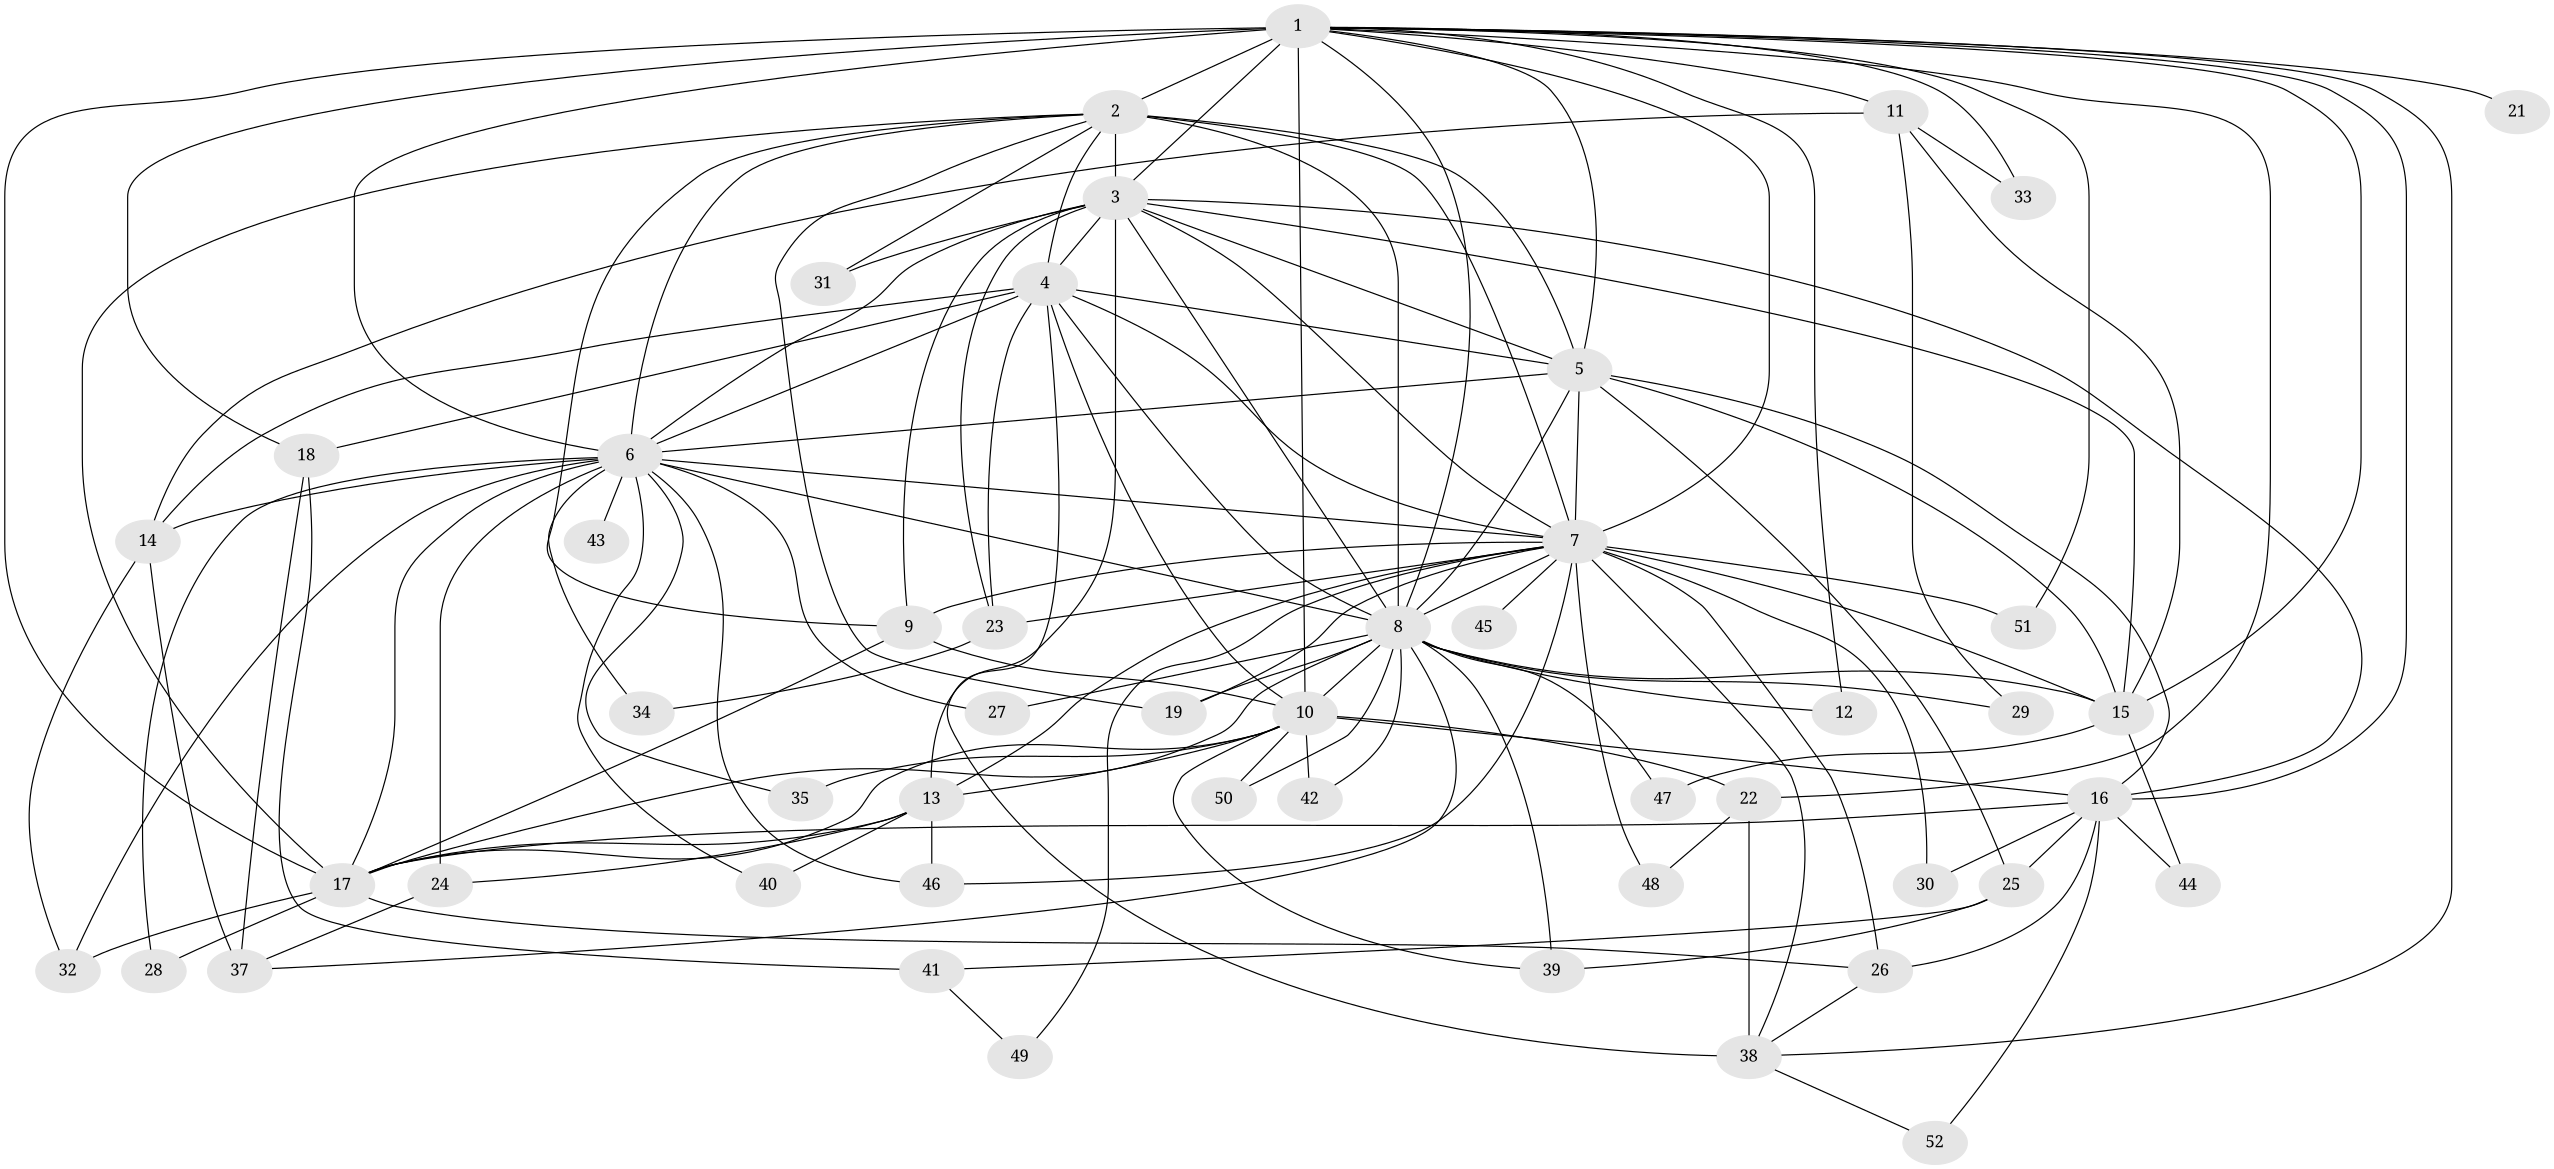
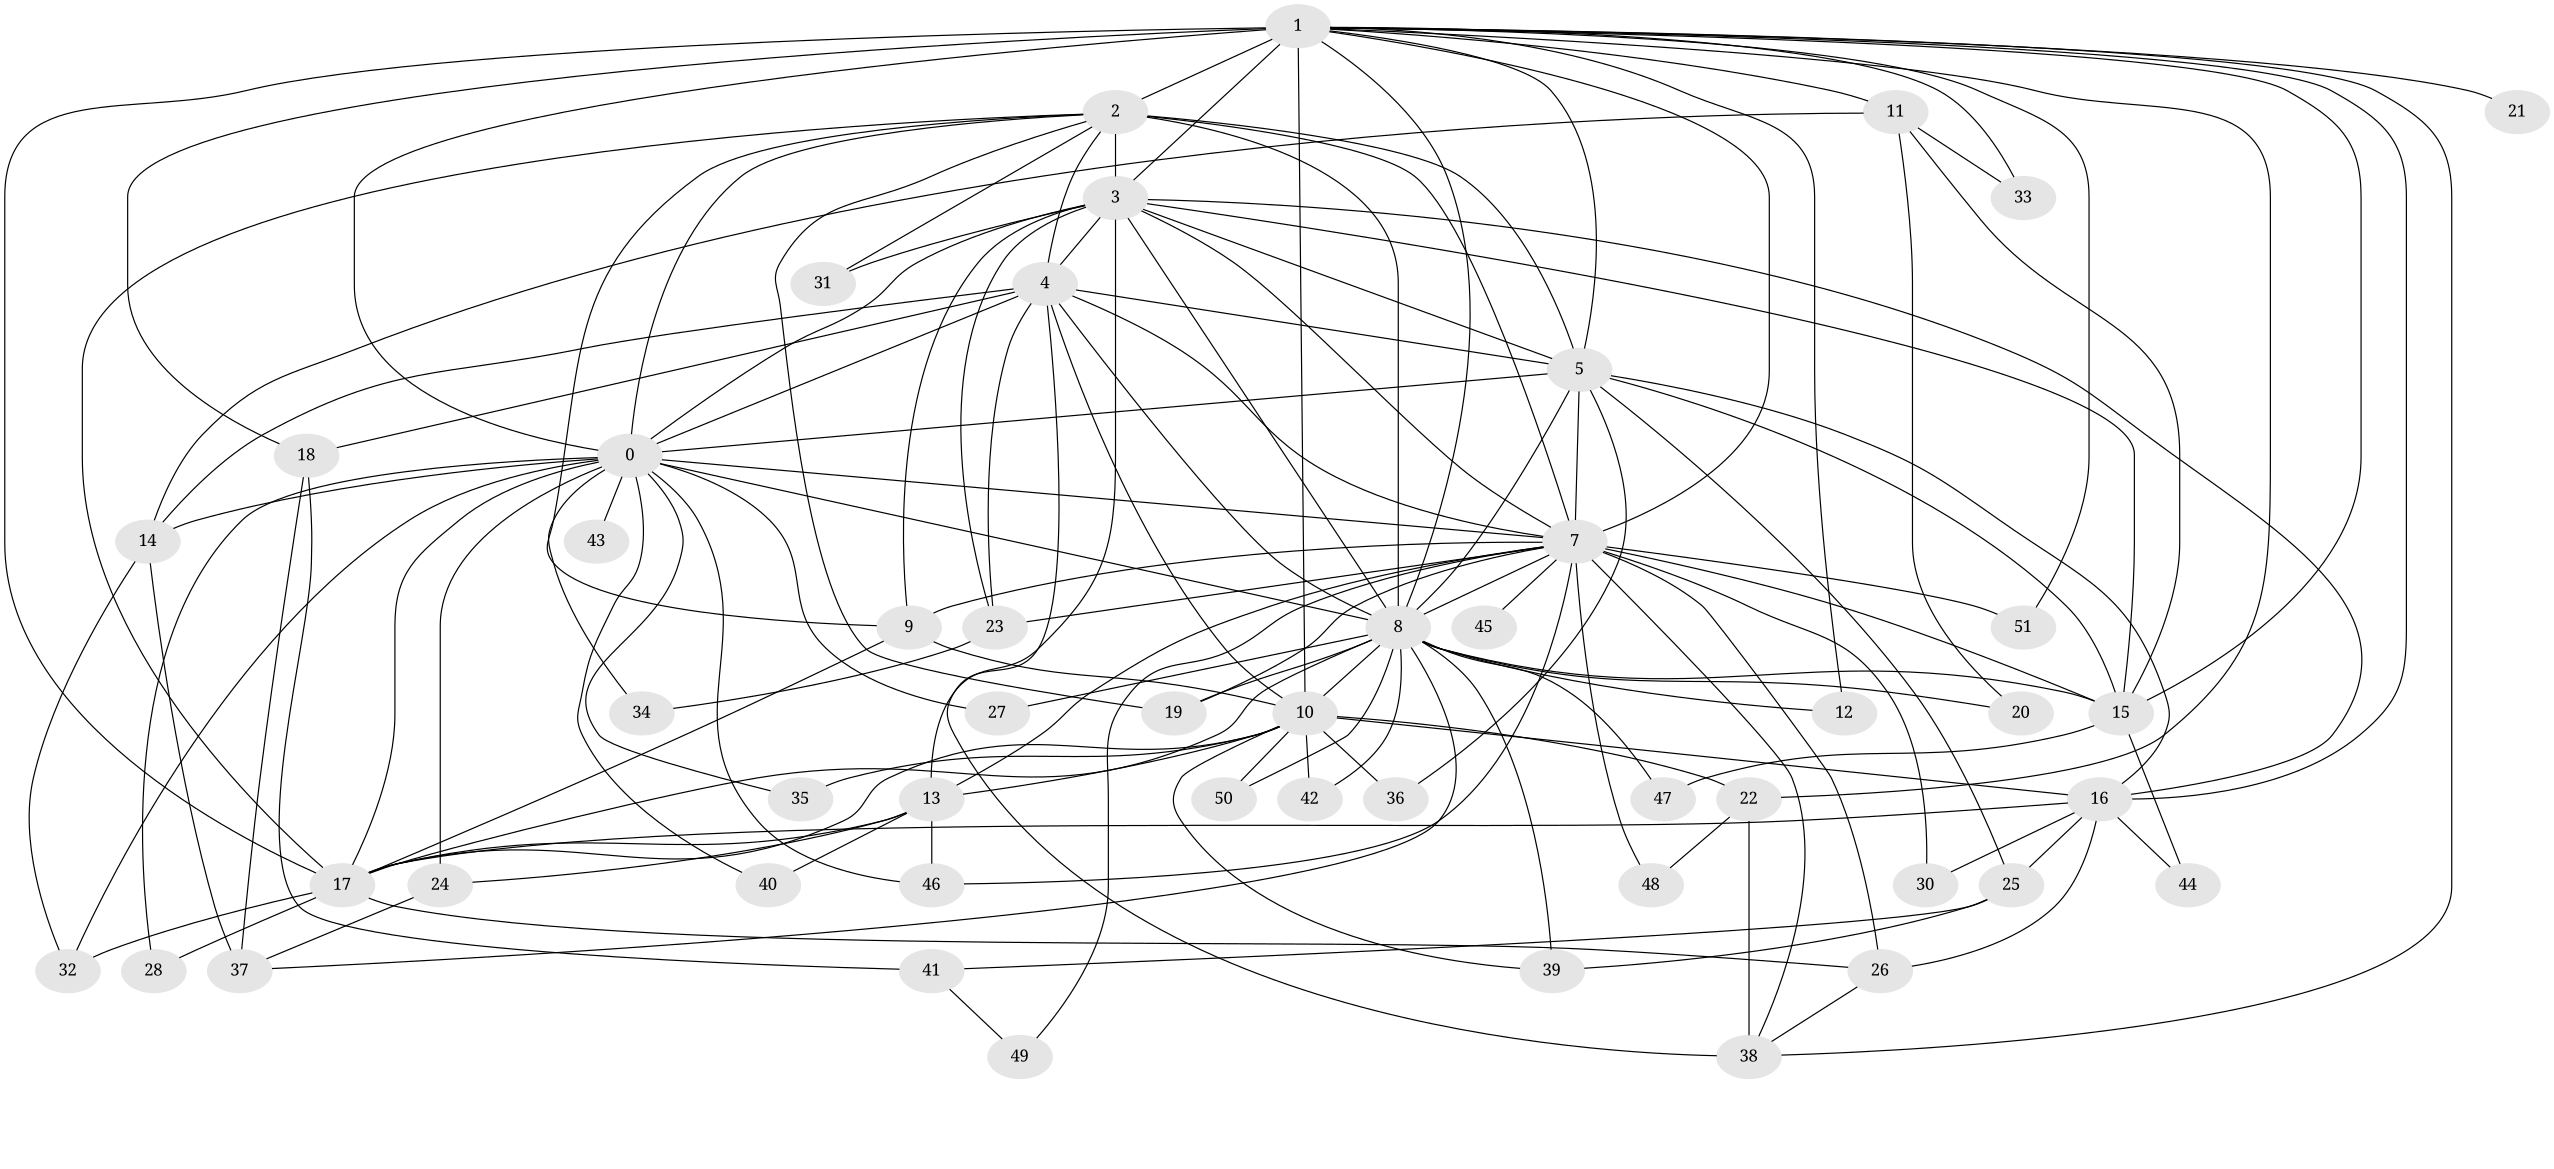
(630, 456) -> (630, 456)
(2021, 713) -> (2021, 713)
none -> (1396, 799)
(1935, 1143) -> none
